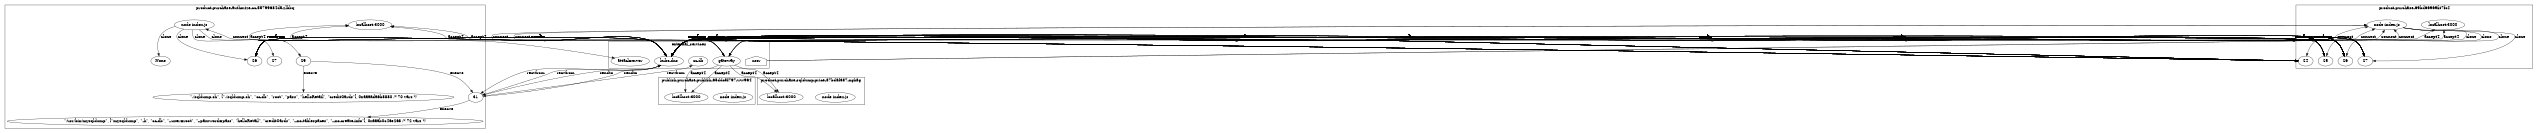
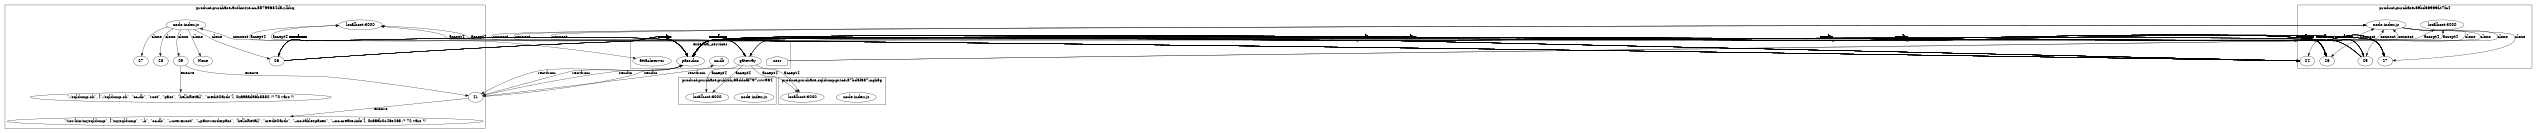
none -> (161, 61)
(669, 61) -> (690, 61)
(707, 81) -> (727, 81)
(476, 97) -> (476, 97)
